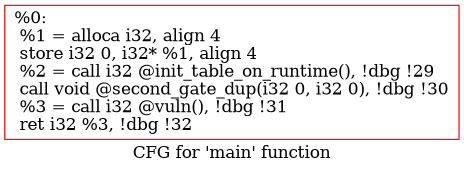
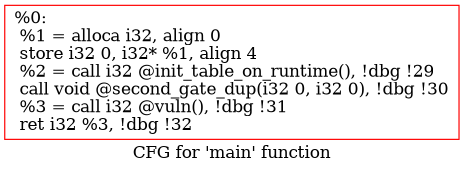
(118, 36) -> (118, 36)
